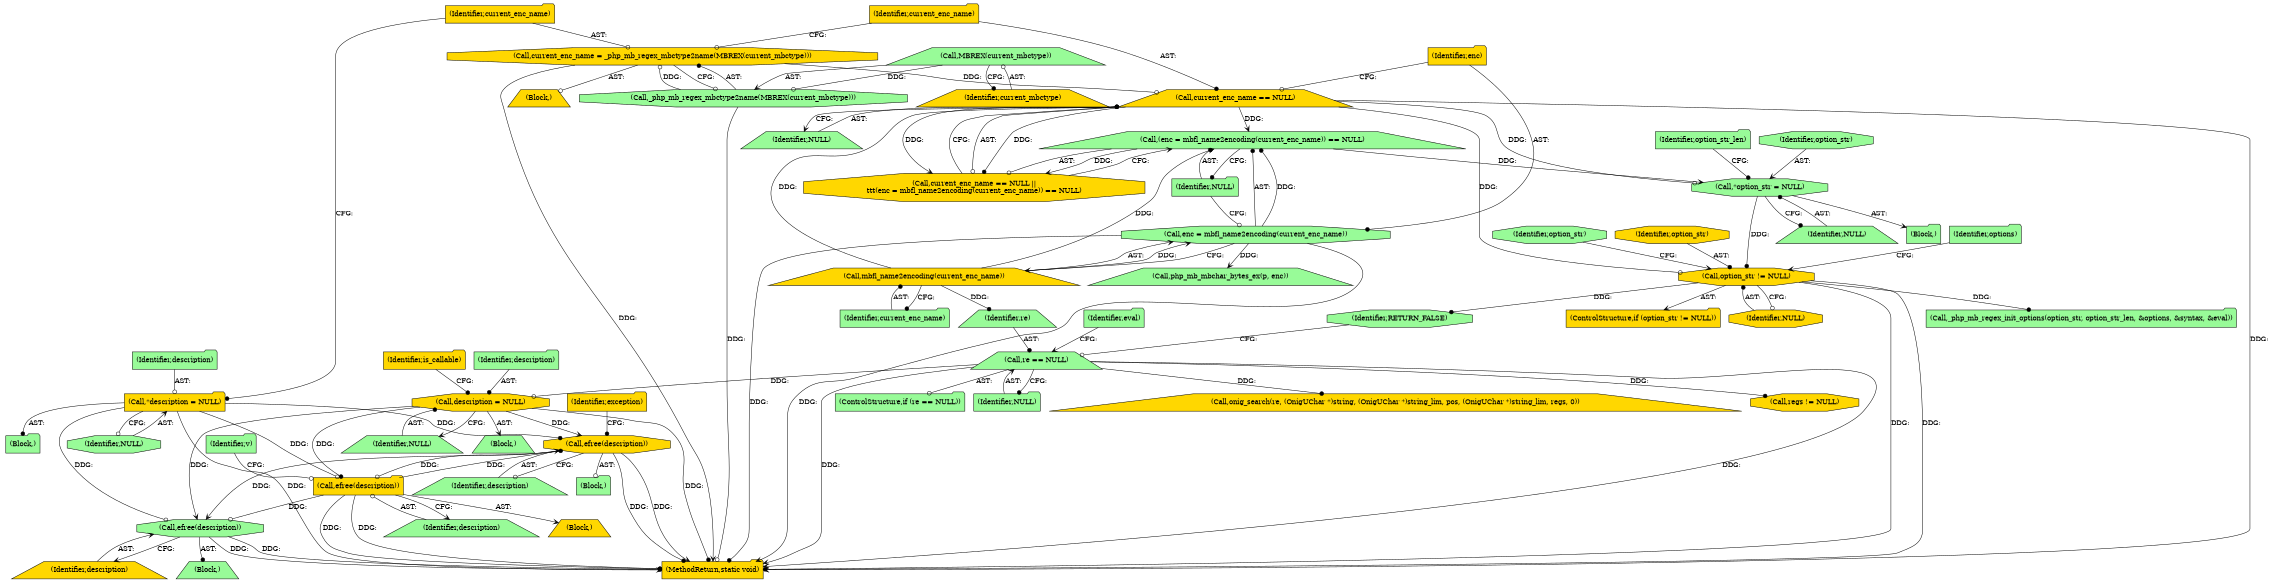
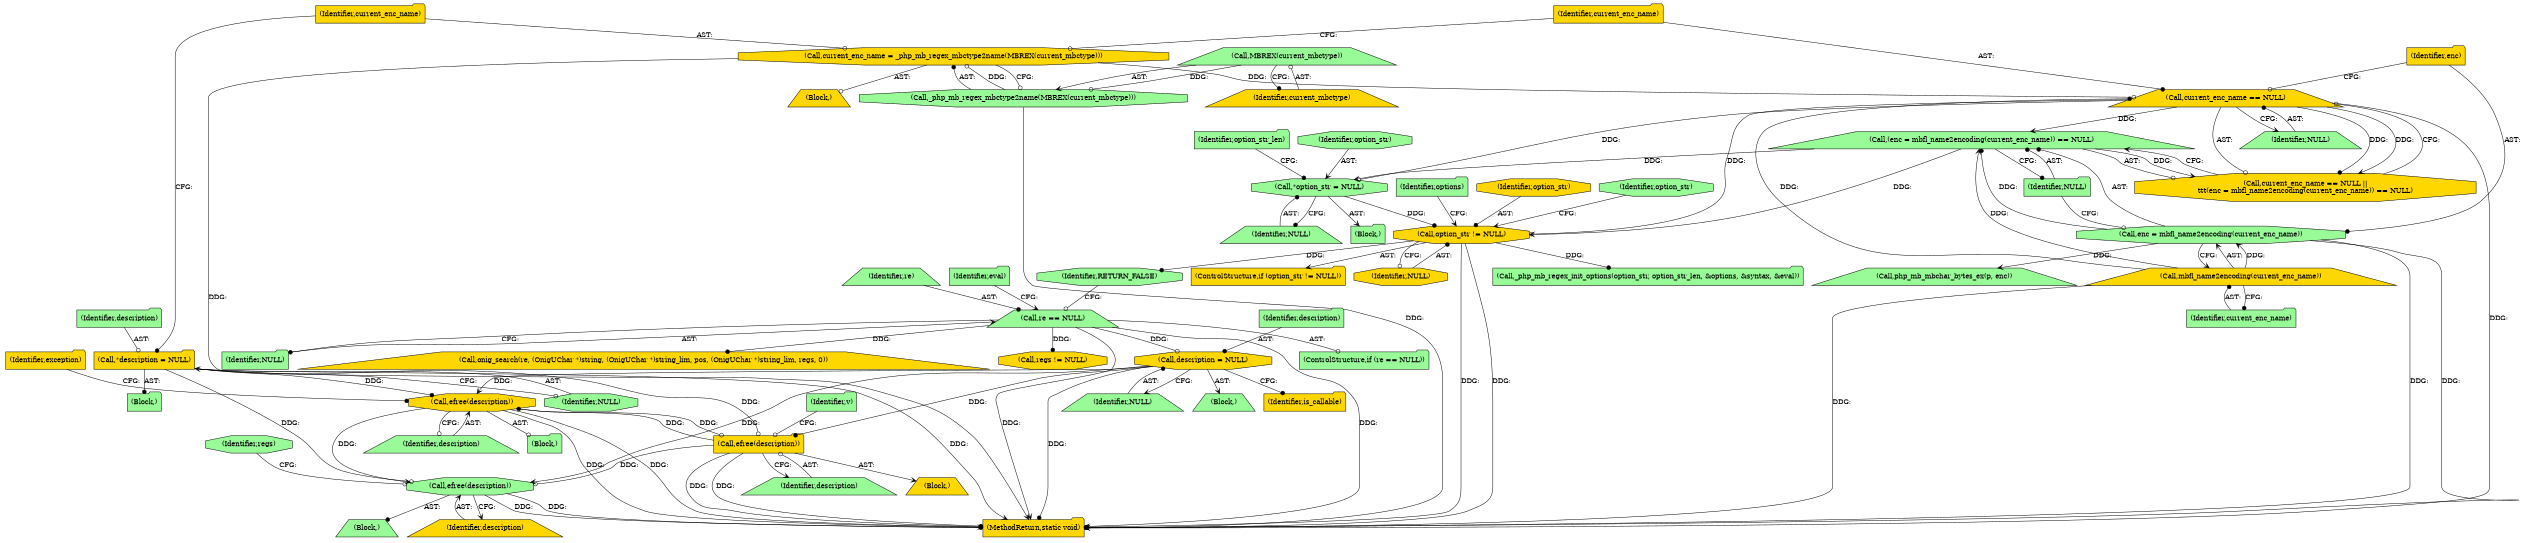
none -> (1752, 214)
(964, 297) -> (1678, 514)
(451, 380) -> (1252, 381)
none -> (249, 444)
